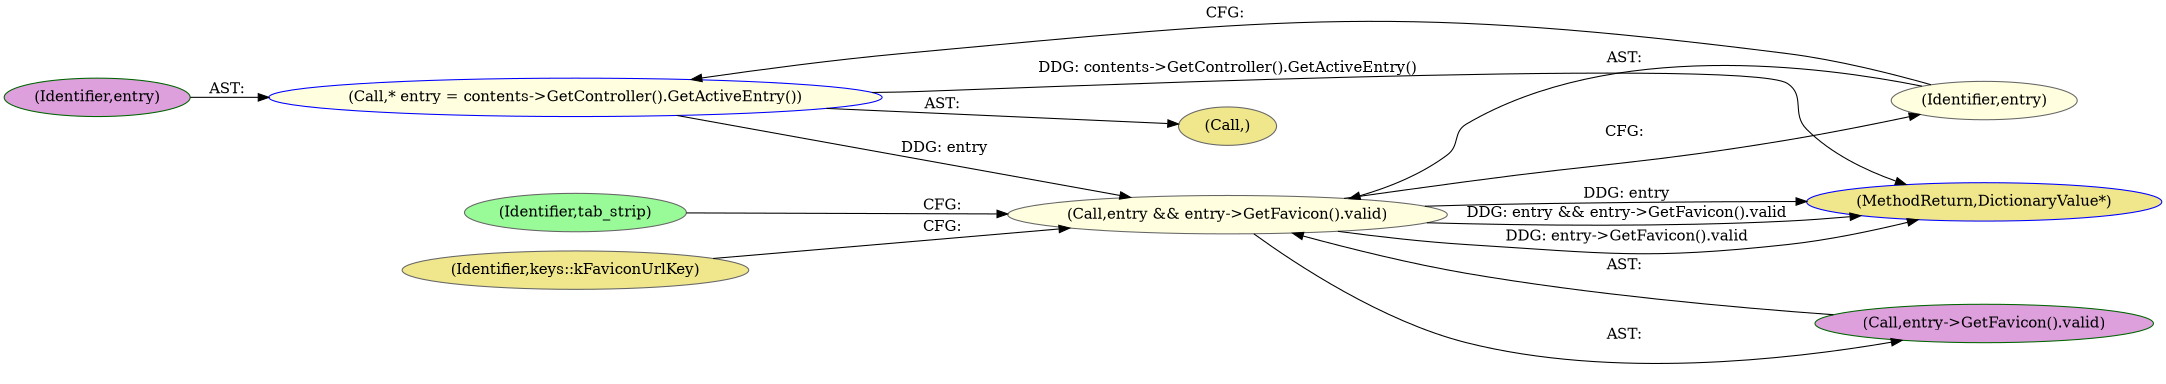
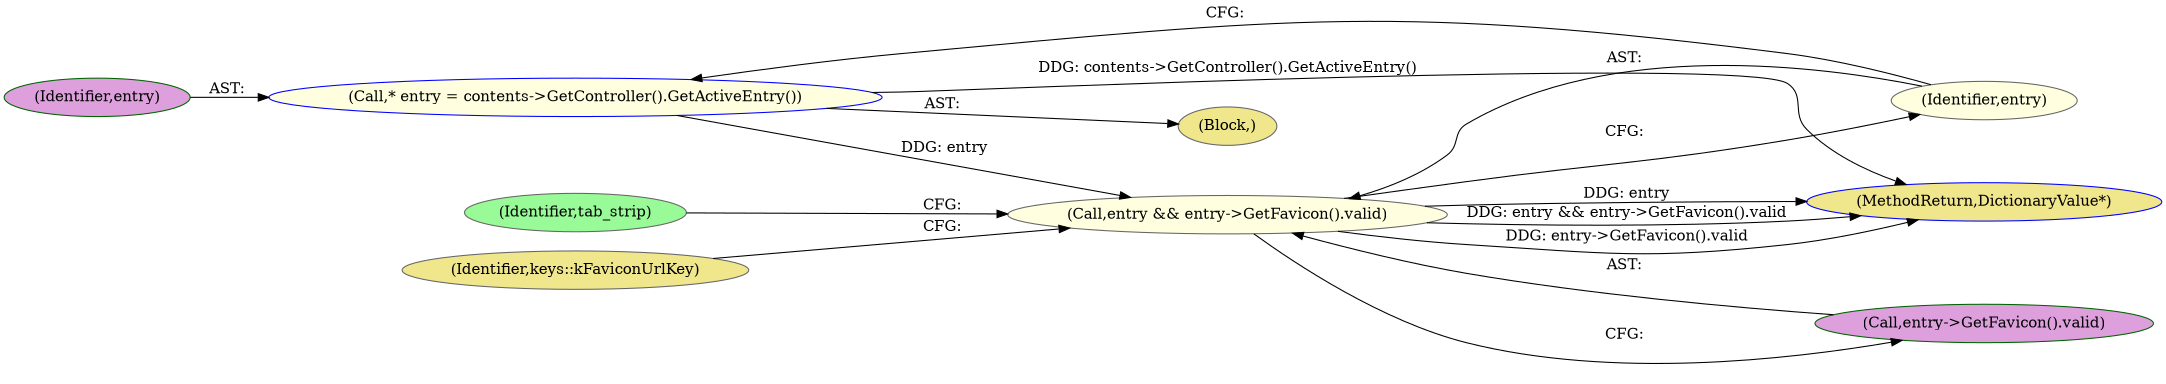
(1228, 126) -> (1228, 126)
(1627, 335) -> (1627, 335)
